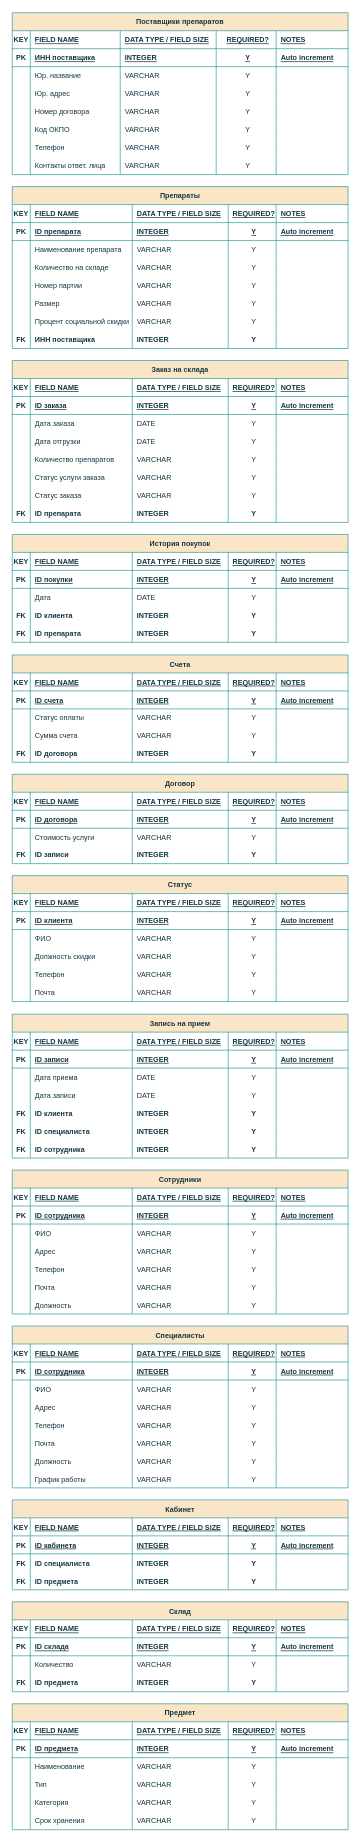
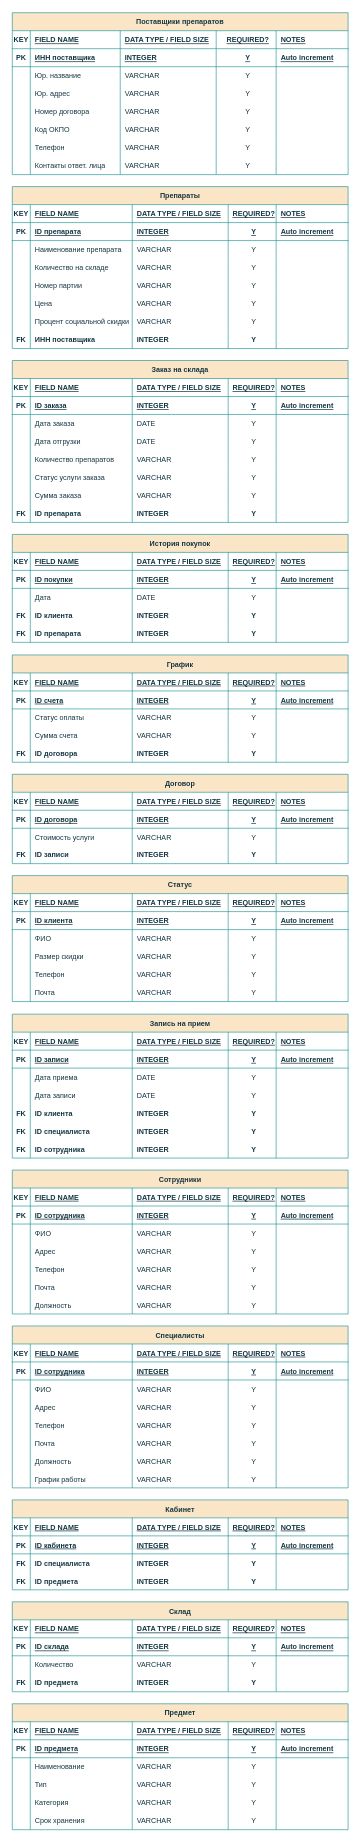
(47, 304) -> (43, 304)
(60, 496) -> (58, 496)
(180, 664) -> (180, 664)
(66, 957) -> (60, 957)
